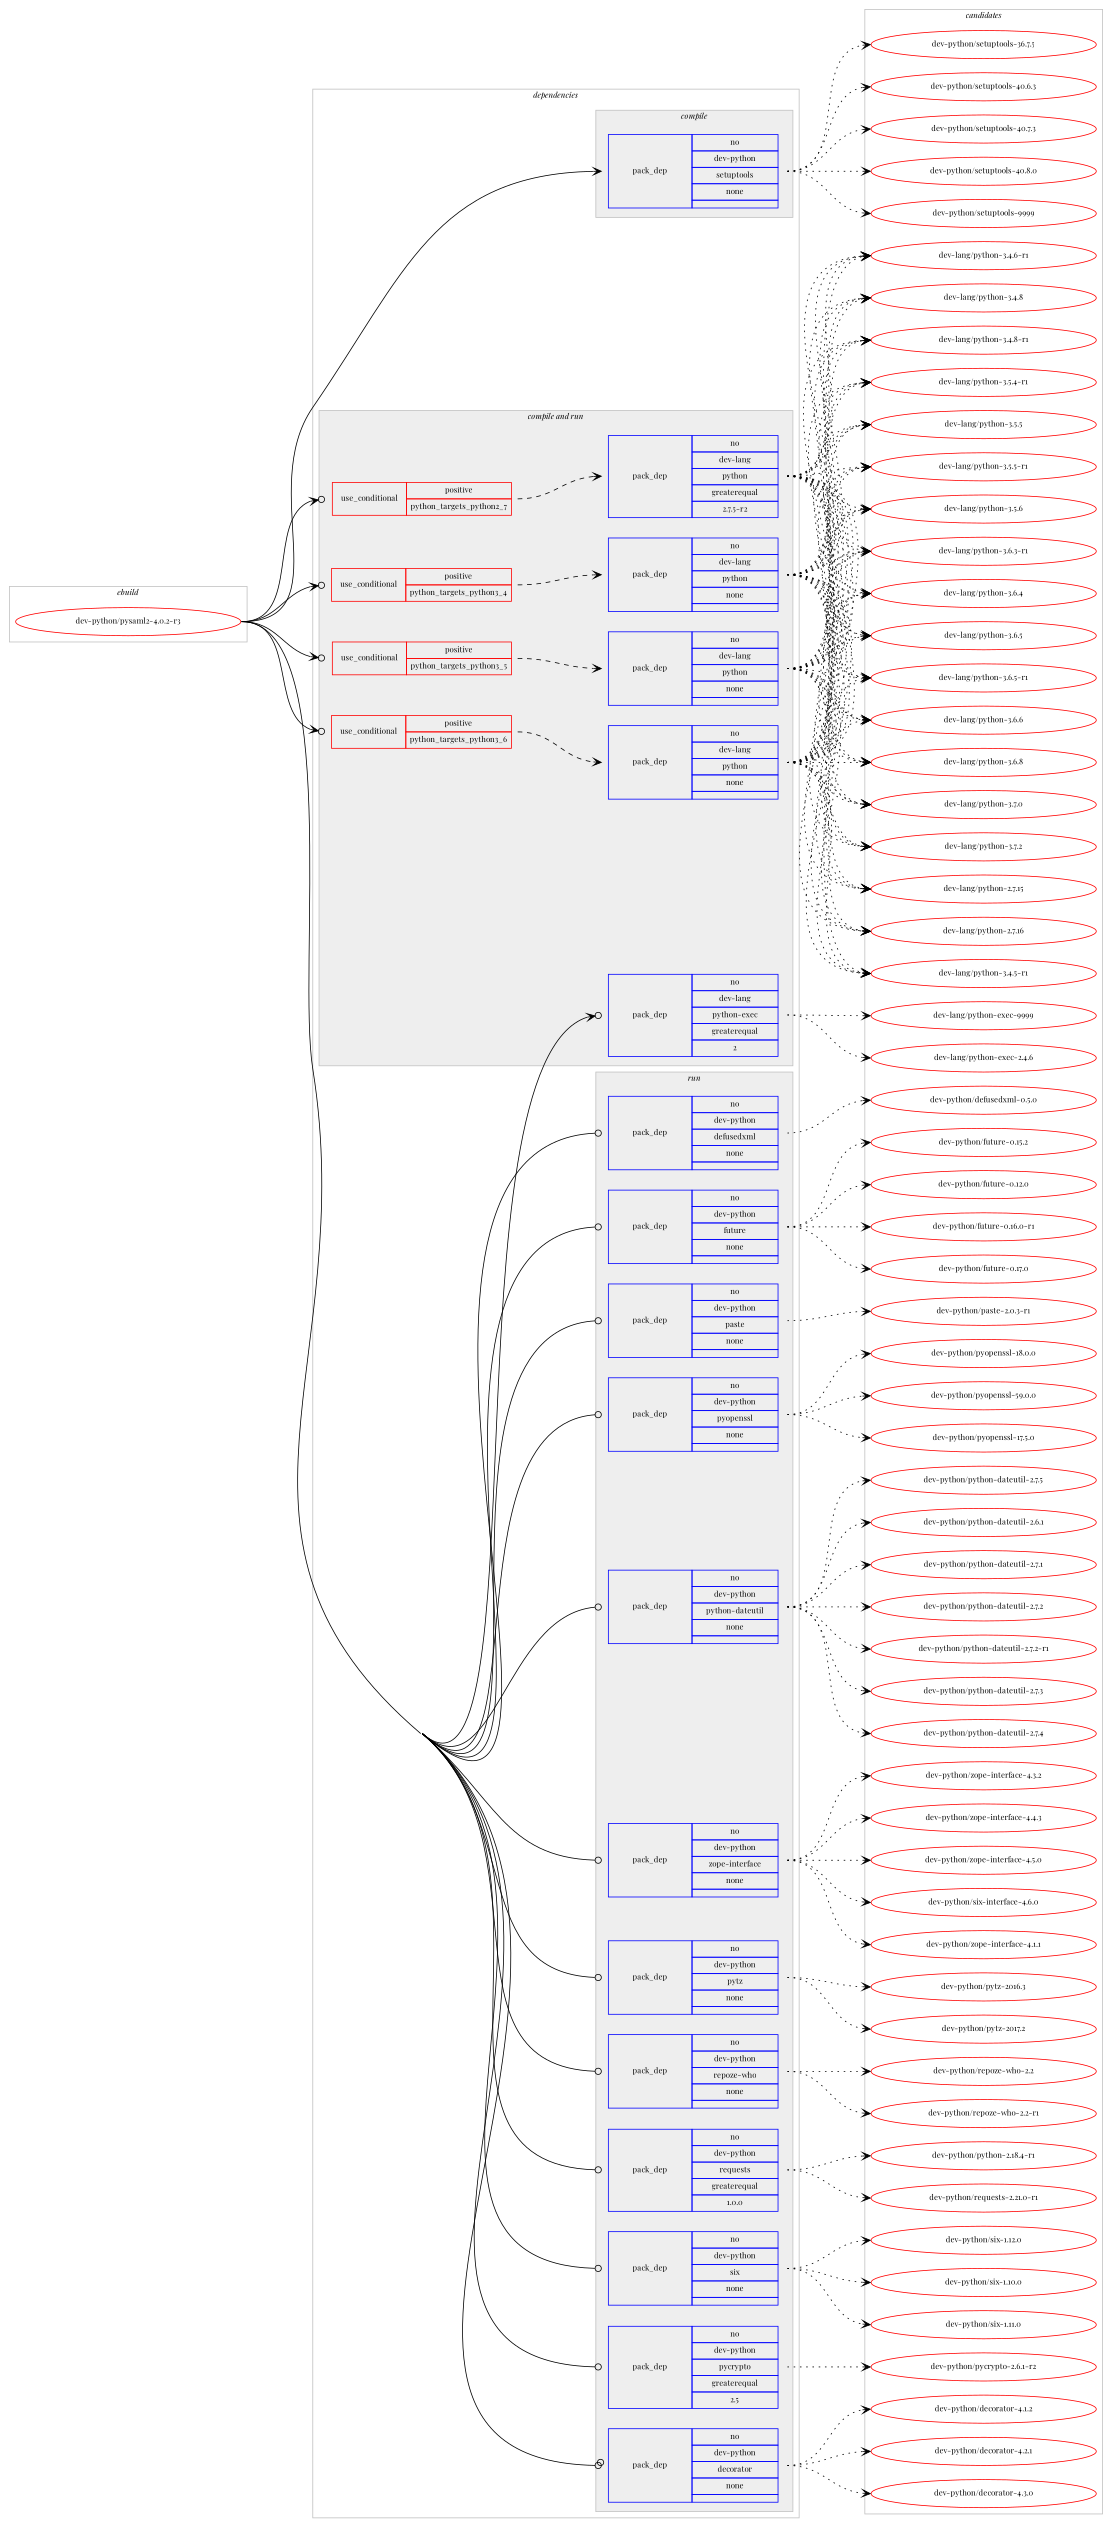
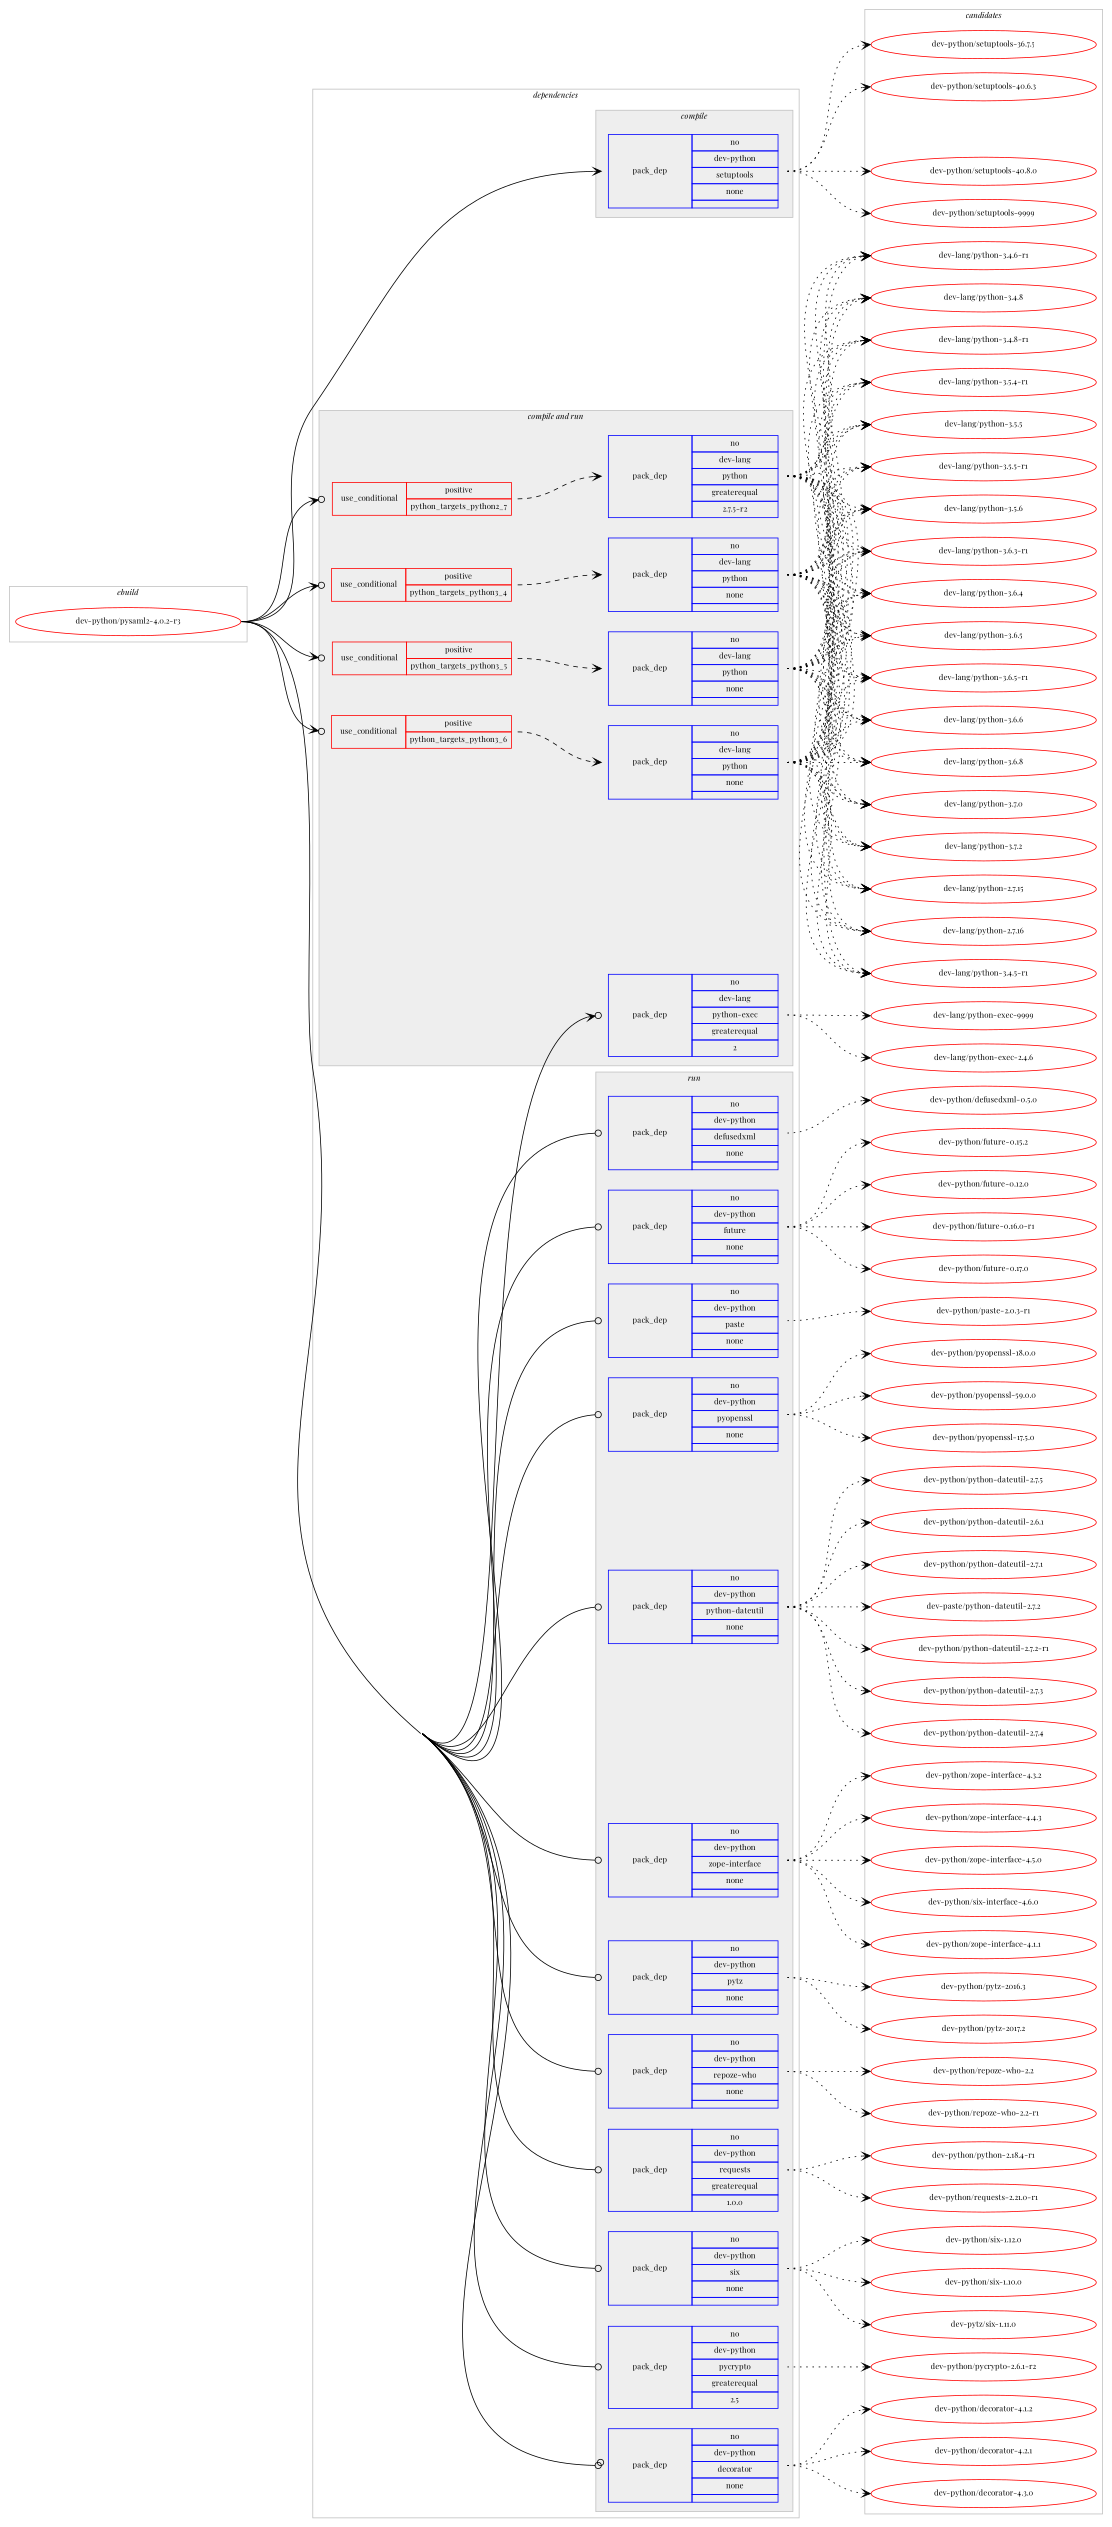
(984, 129) -> none
(984, 1607) -> (984, 1607)
(984, 2325) -> (984, 2325)
